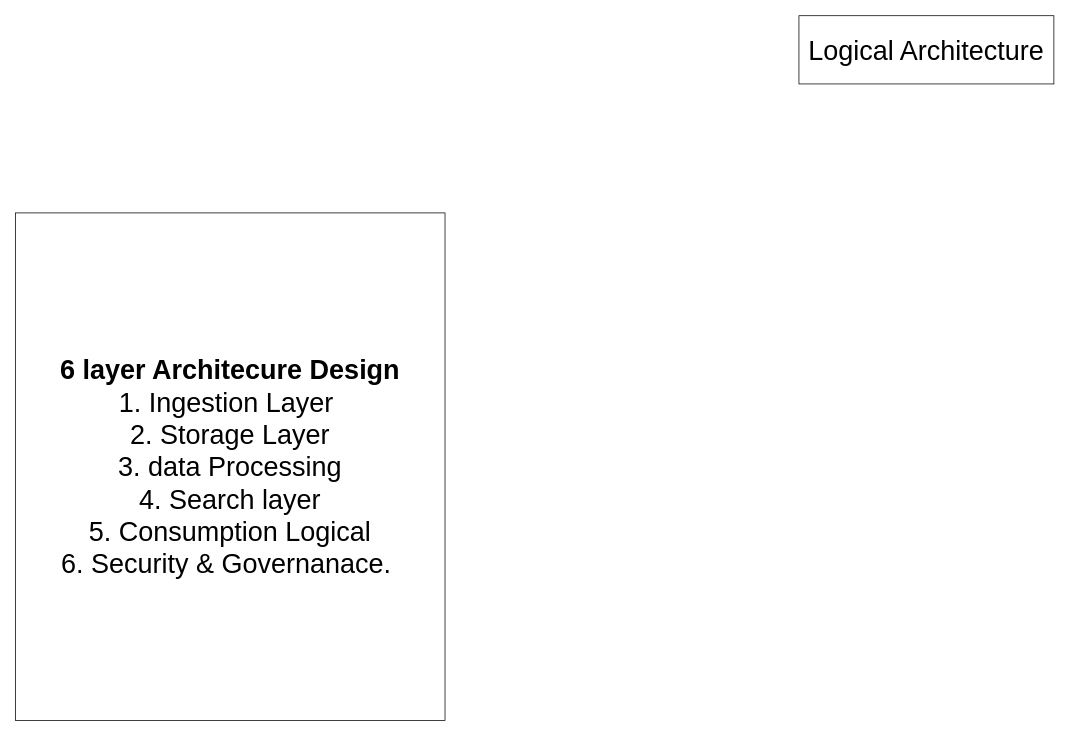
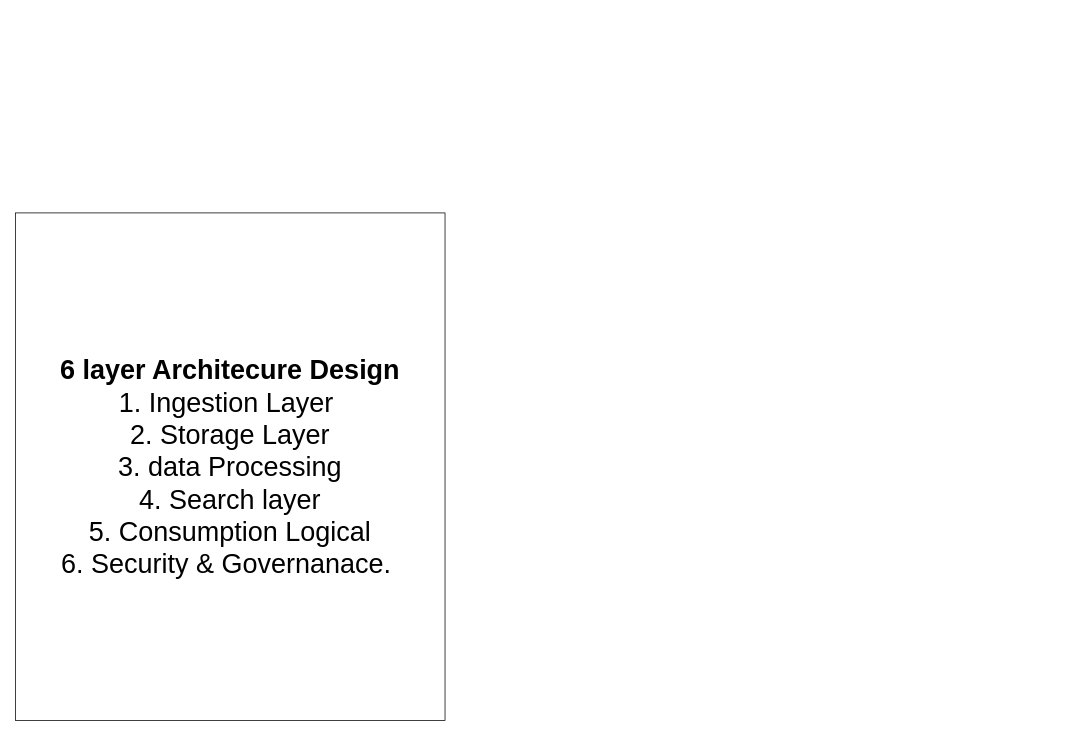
(927, 50) -> none
